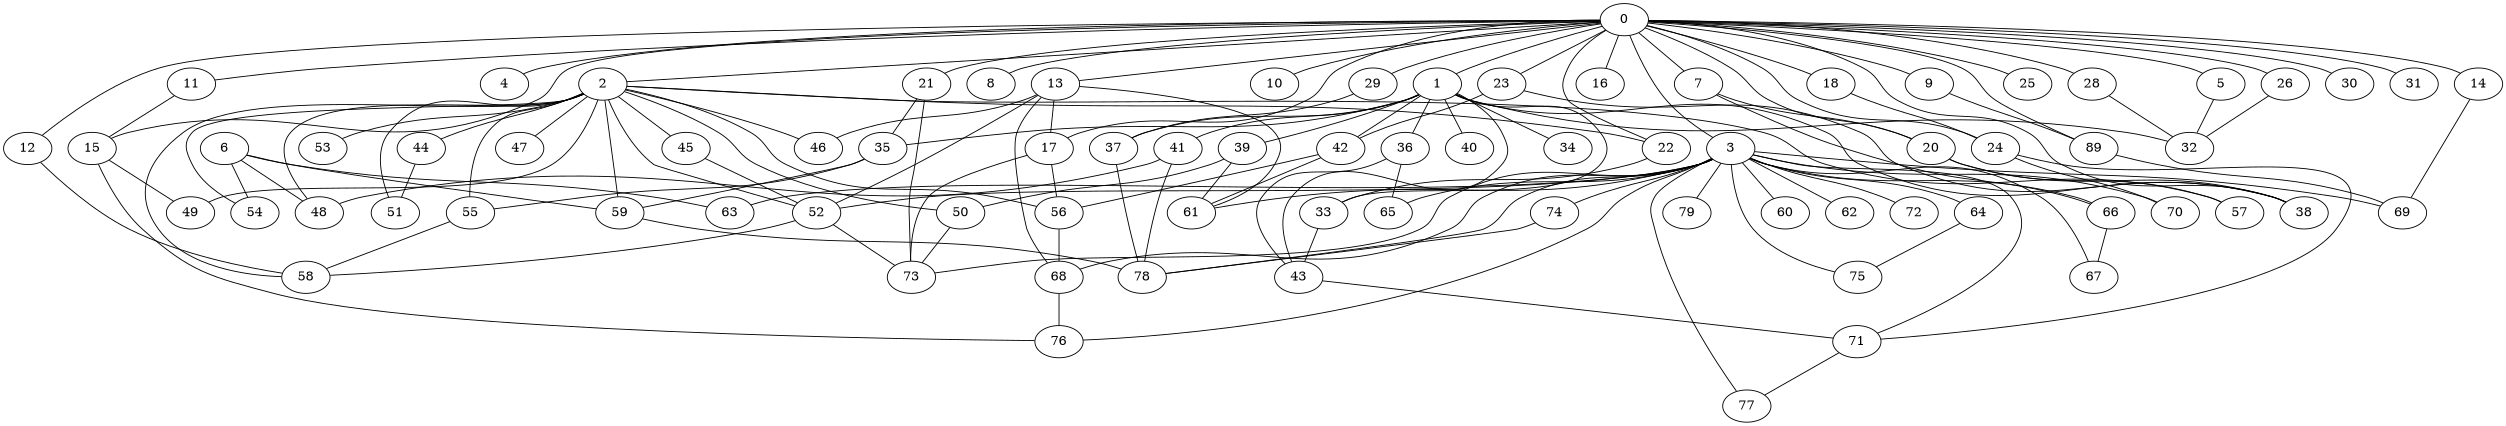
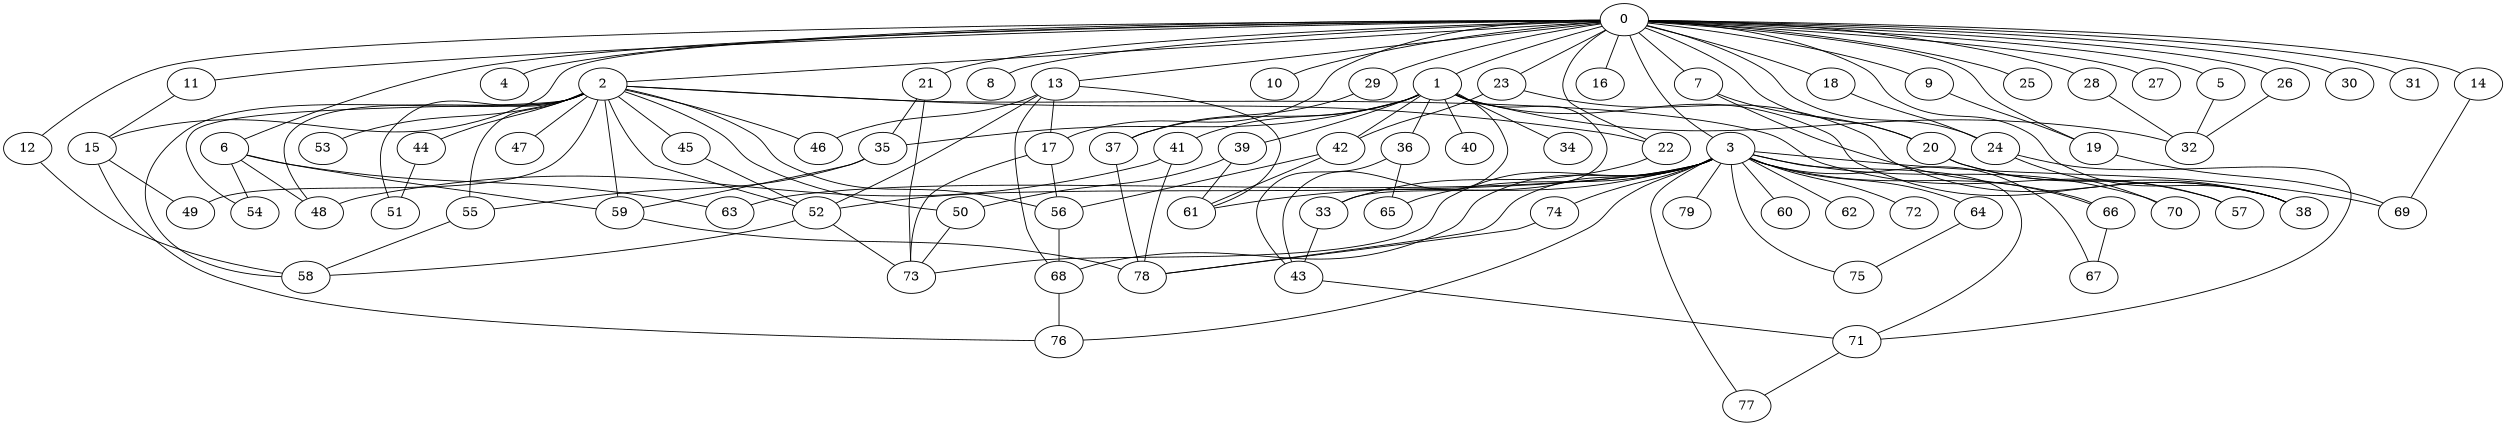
none -> (916, 35)
none -> (2157, 84)
(2094, 148) -> (2094, 148)
